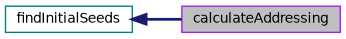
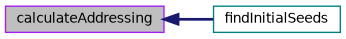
(164, 19) -> (196, 19)
